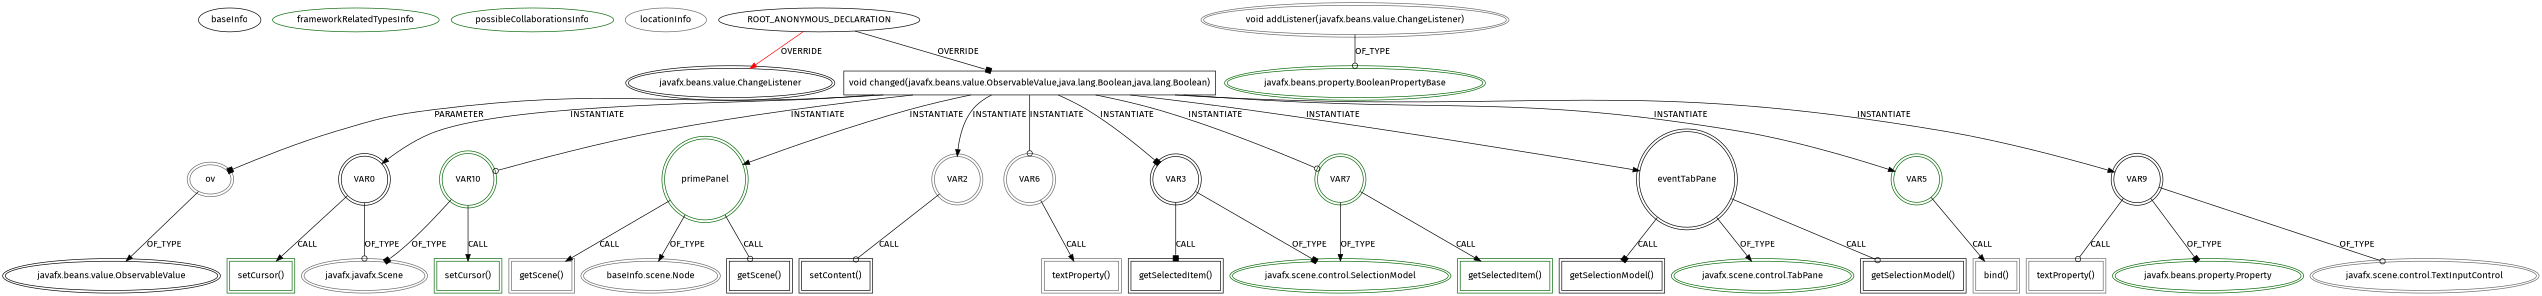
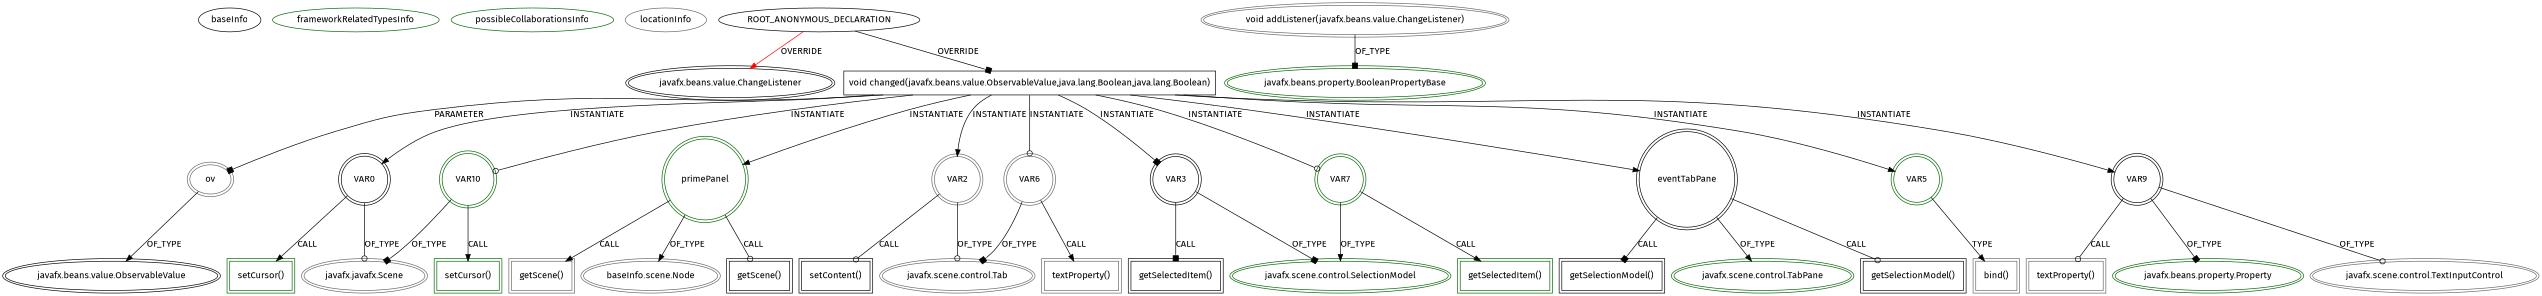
(1355, 49) -> (1355, 49)
(1982, 244) -> (1982, 244)
none -> (957, 276)
